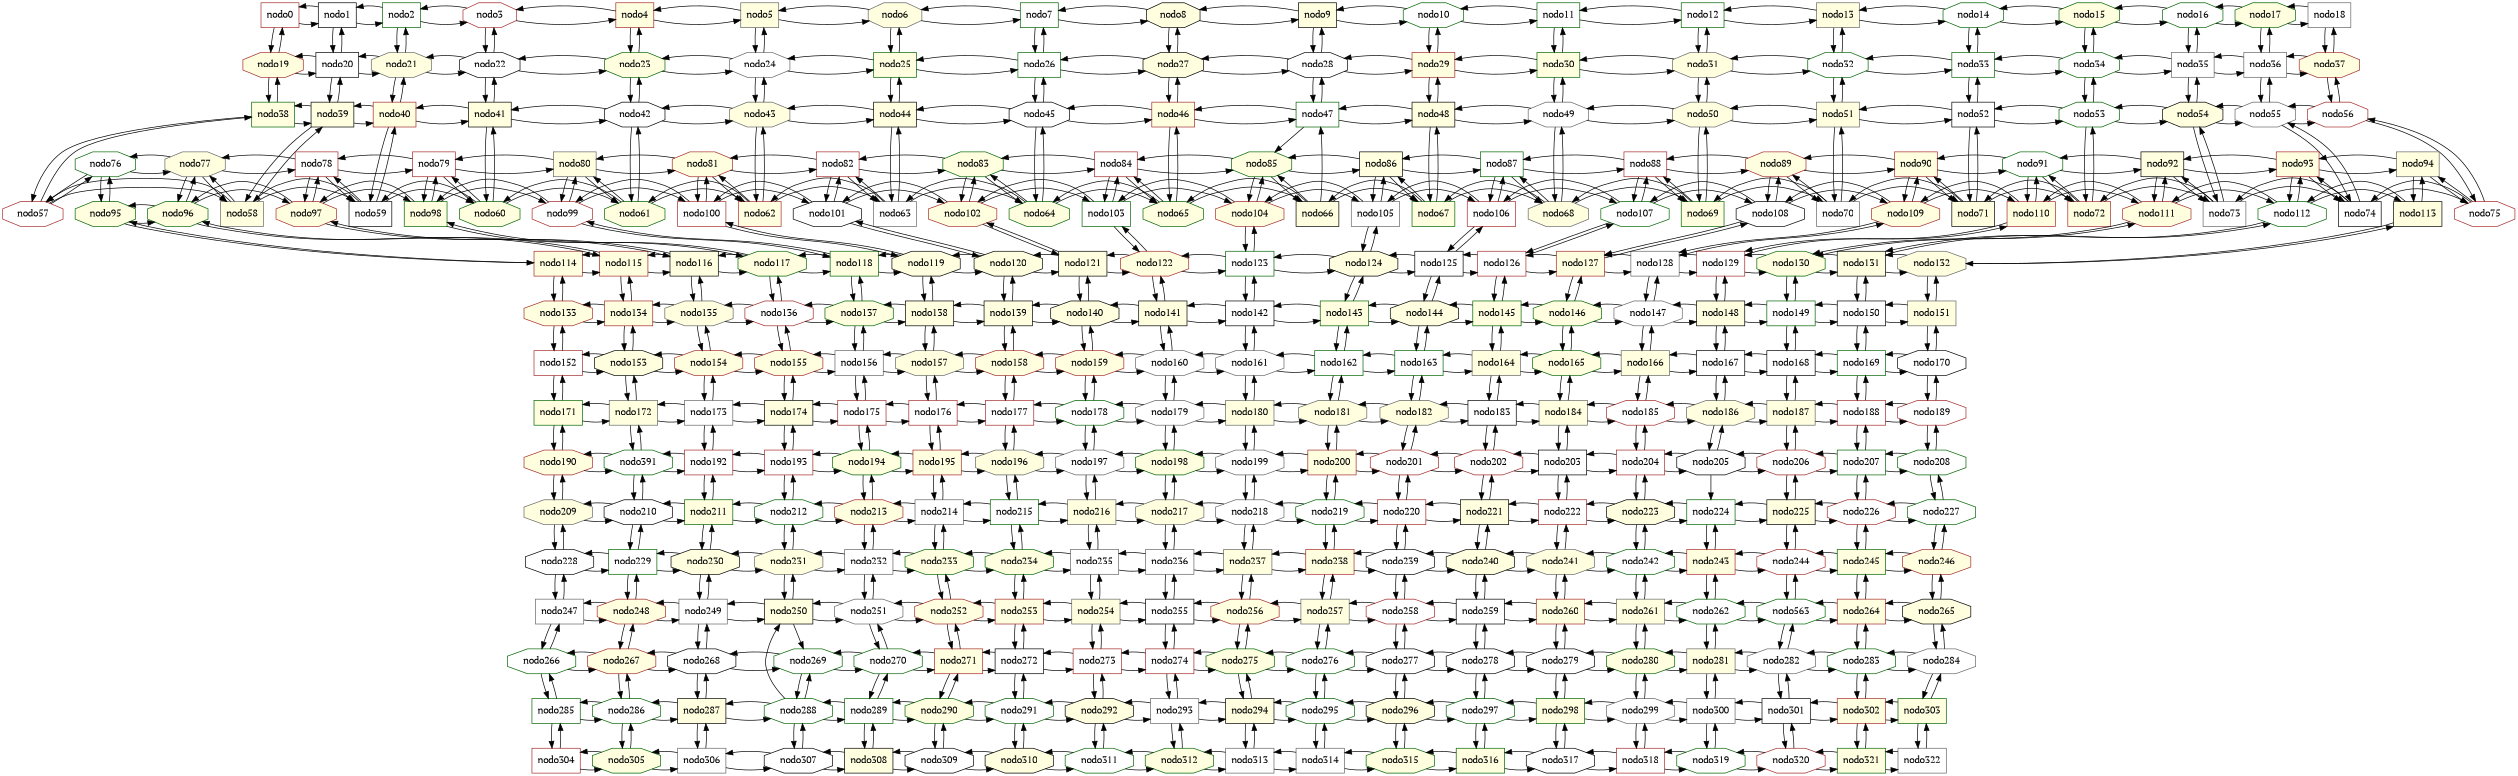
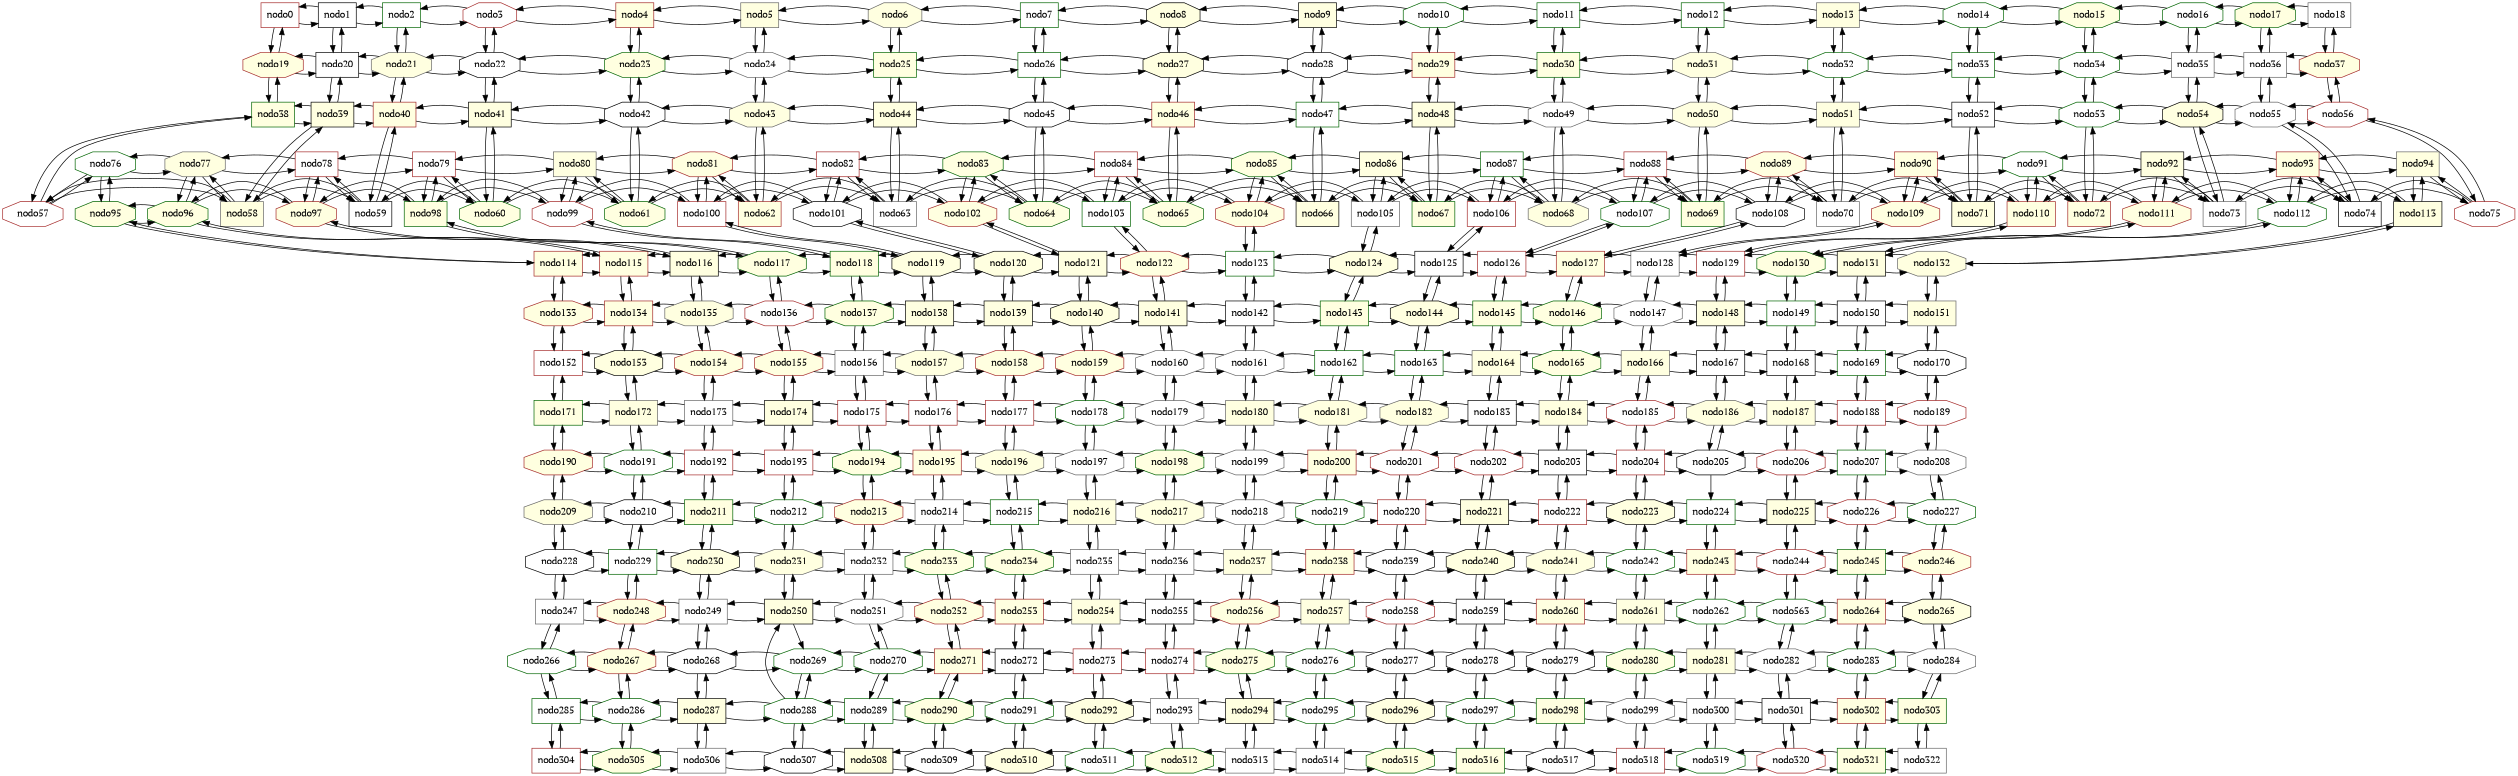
(1292, 137) -> (1313, 161)
(638, 462) -> (638, 462)
(1932, 462) -> (1932, 462)
